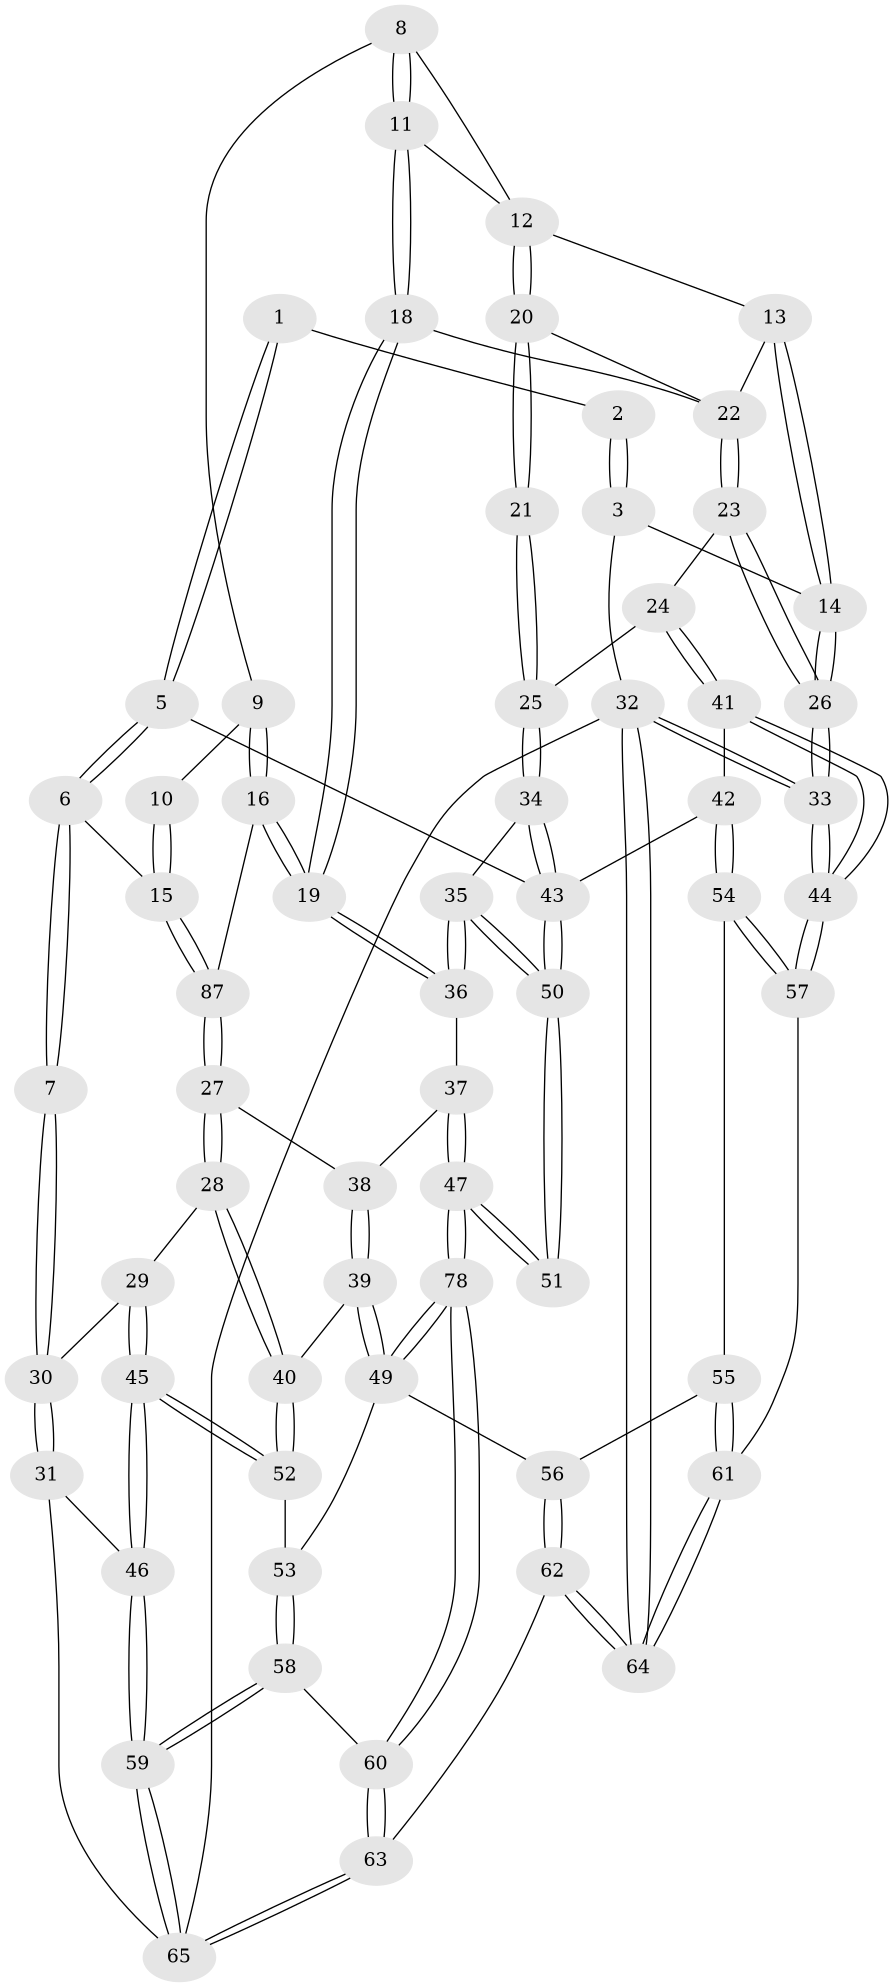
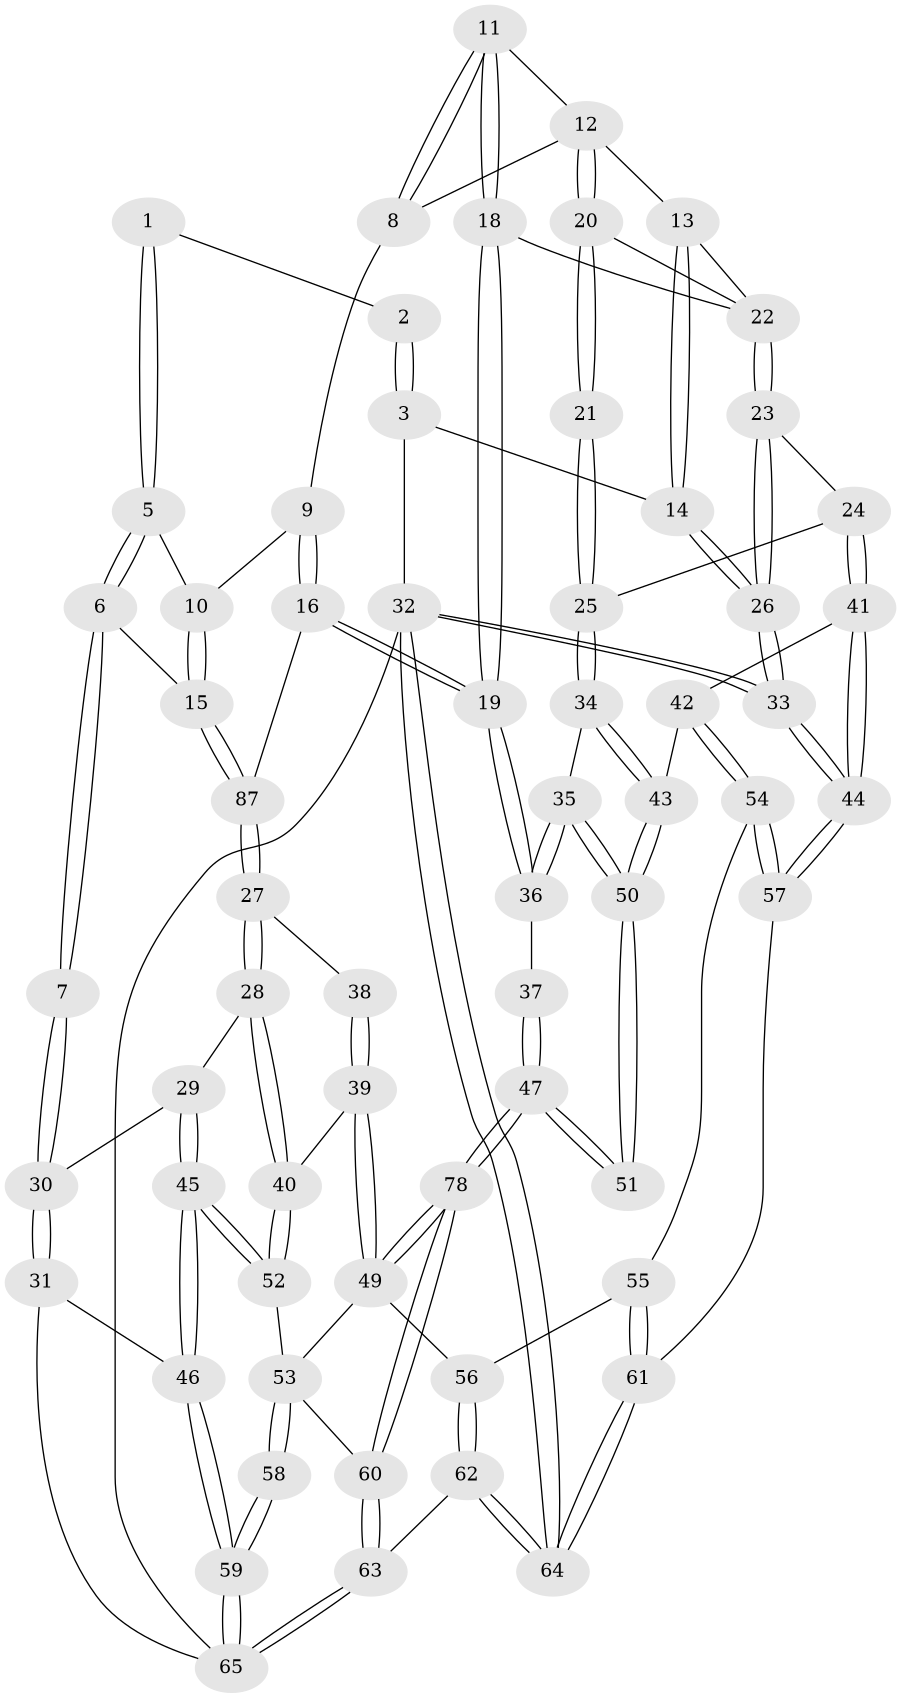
(358, 801) -> (173, 560)
(409, 1138) -> none
(331, 1716) -> (328, 1427)
